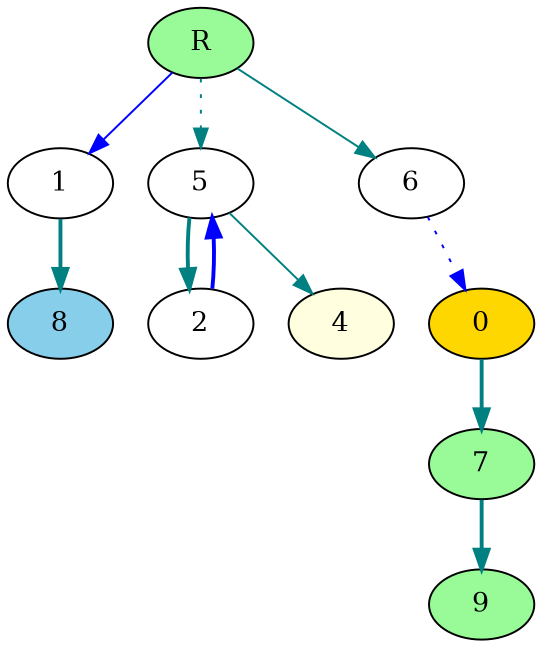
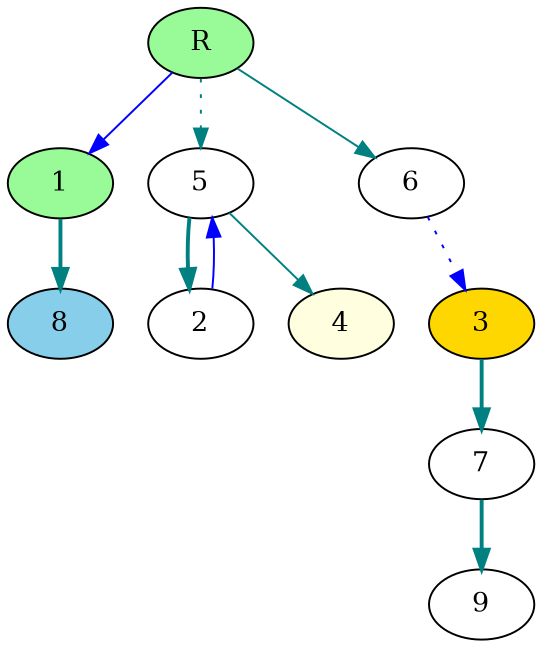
(60, 183) -> (60, 183)
(214, 263) -> (214, 263)
(482, 324) -> (482, 324)
(482, 464) -> (482, 464)
(482, 604) -> (482, 604)
